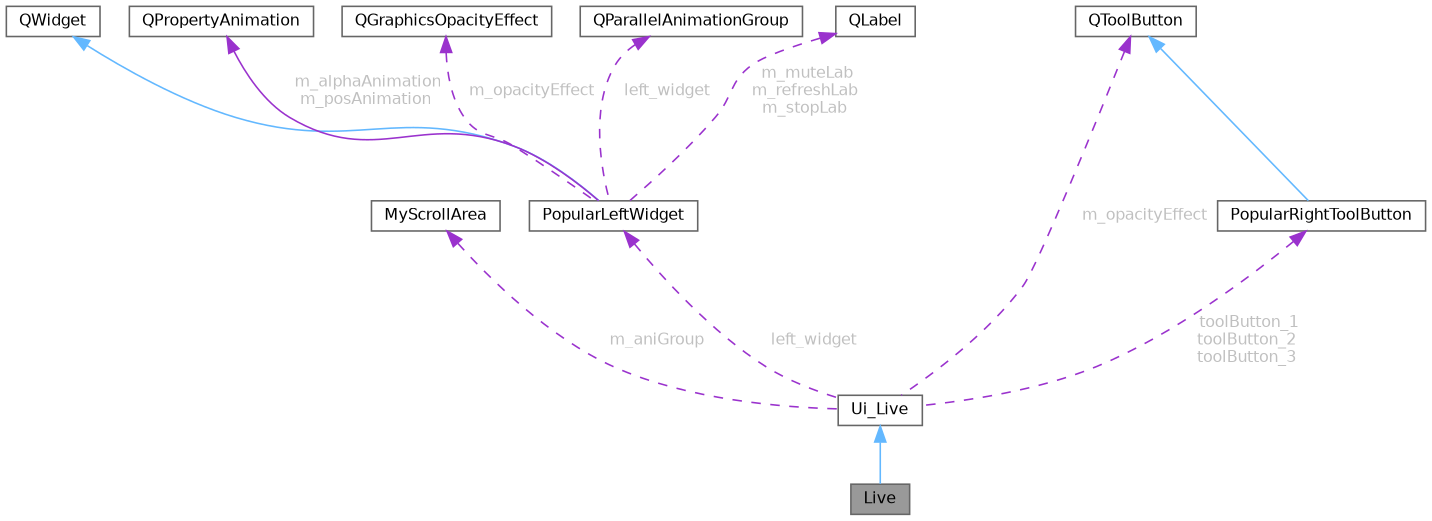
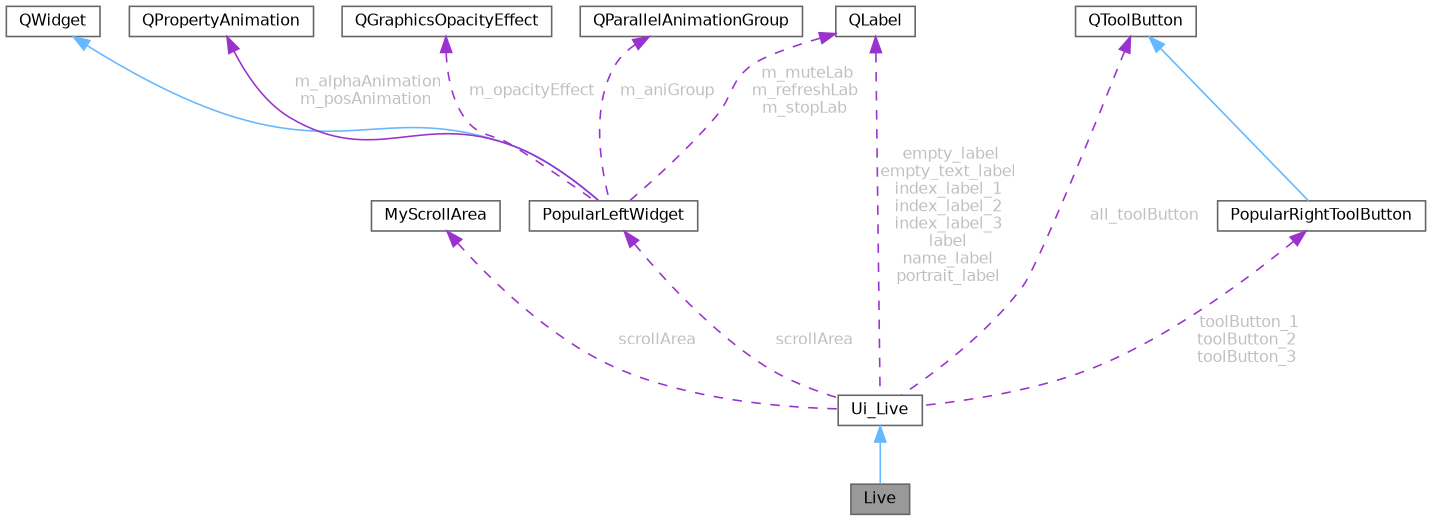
(665, 91) -> (665, 91)
(1142, 216) -> (1142, 216)
none -> (878, 224)
(655, 341) -> (655, 341)
(812, 341) -> (812, 341)
